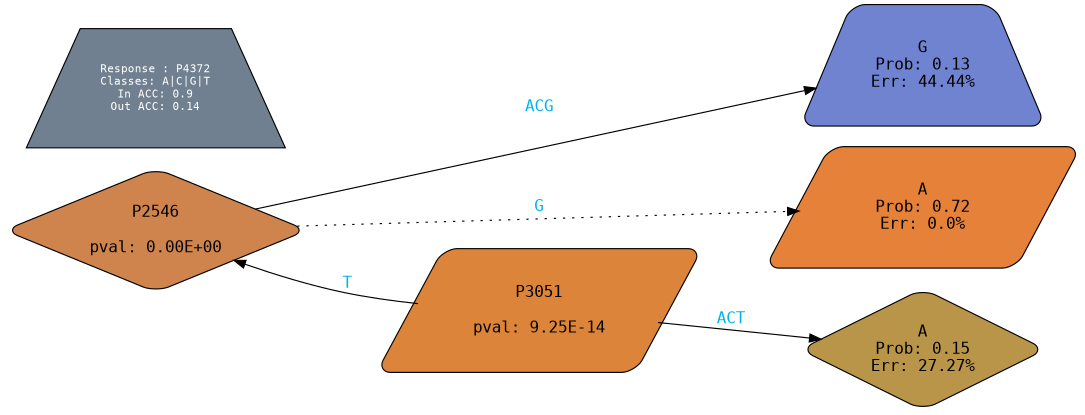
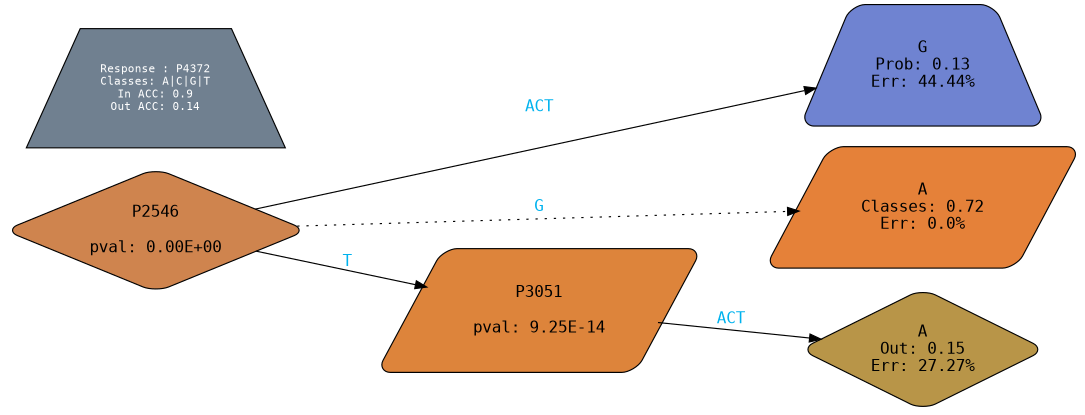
(539, 107) -> (539, 107)
(923, 207) -> (923, 207)
(330, 289) -> (336, 268)
(923, 349) -> (923, 349)
